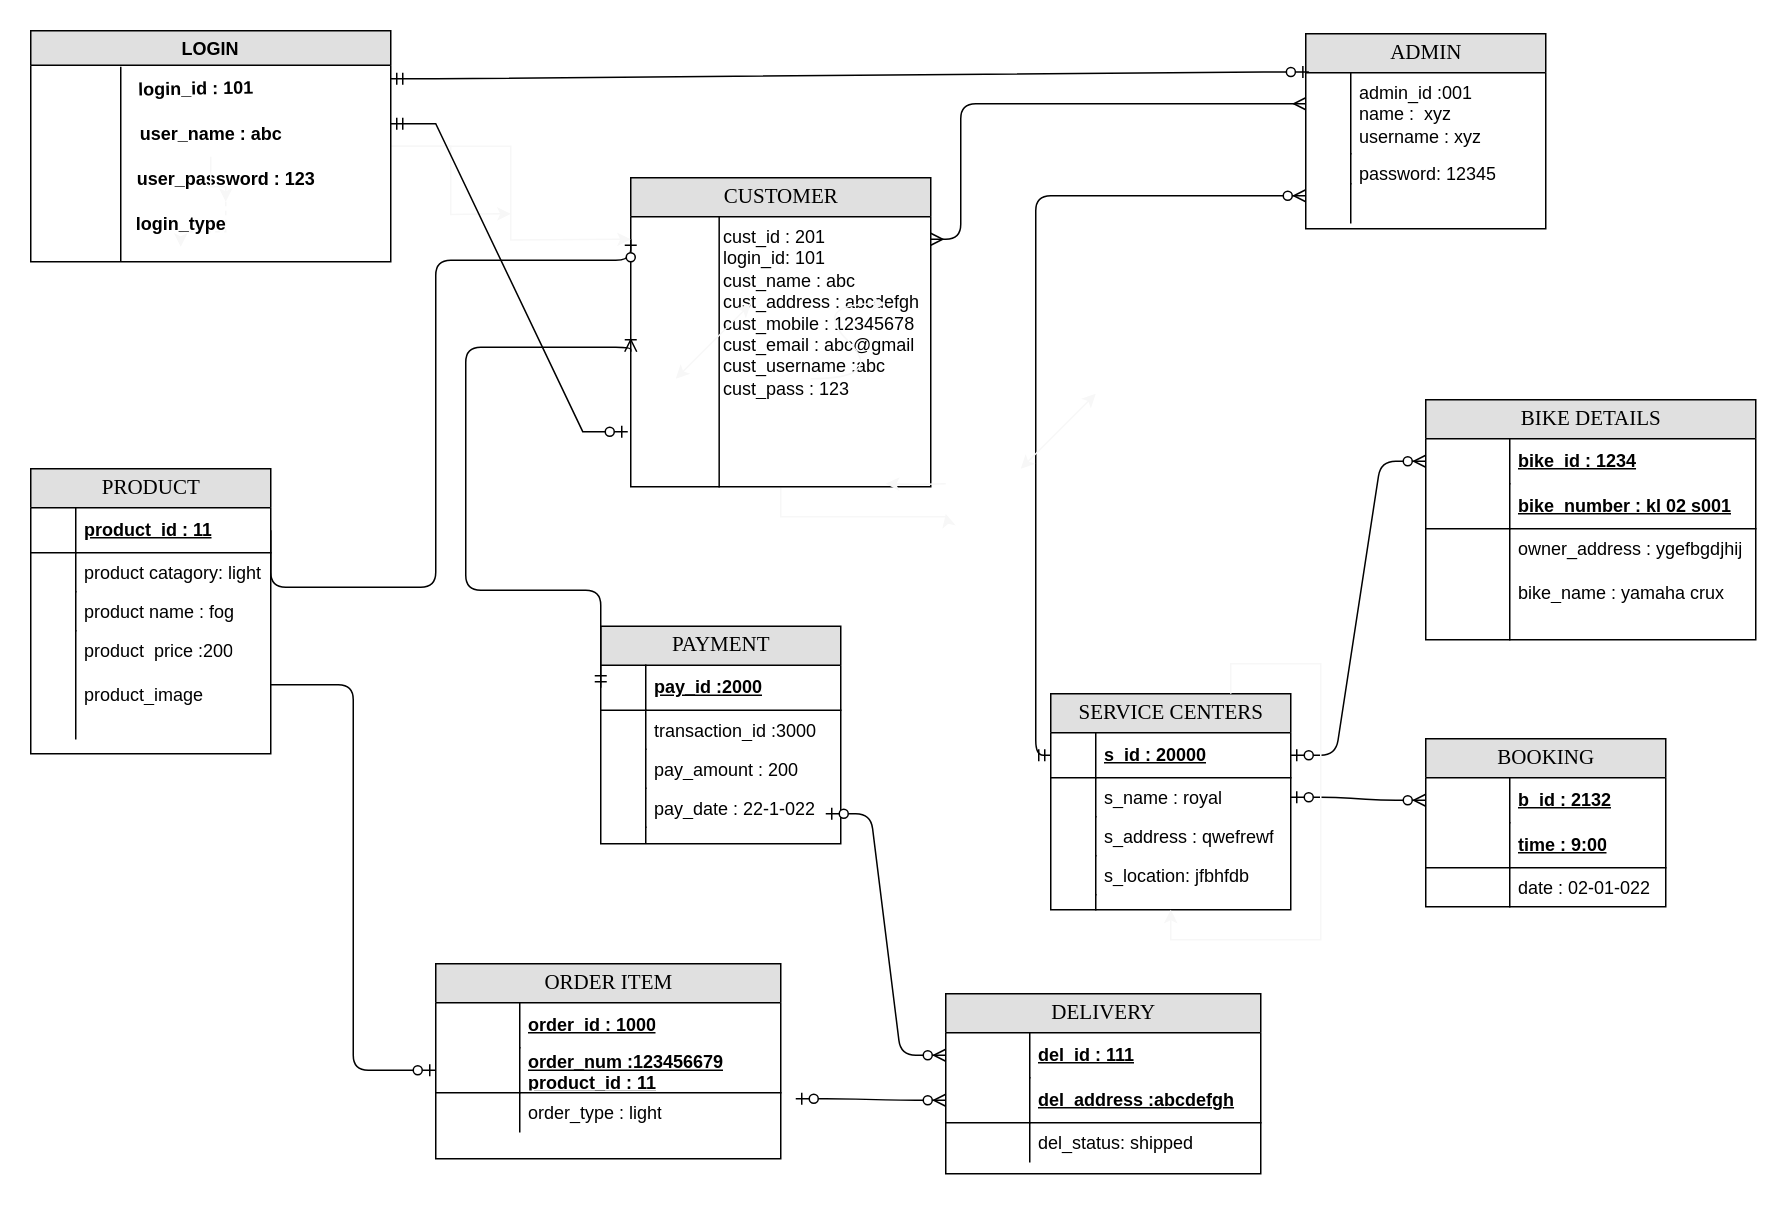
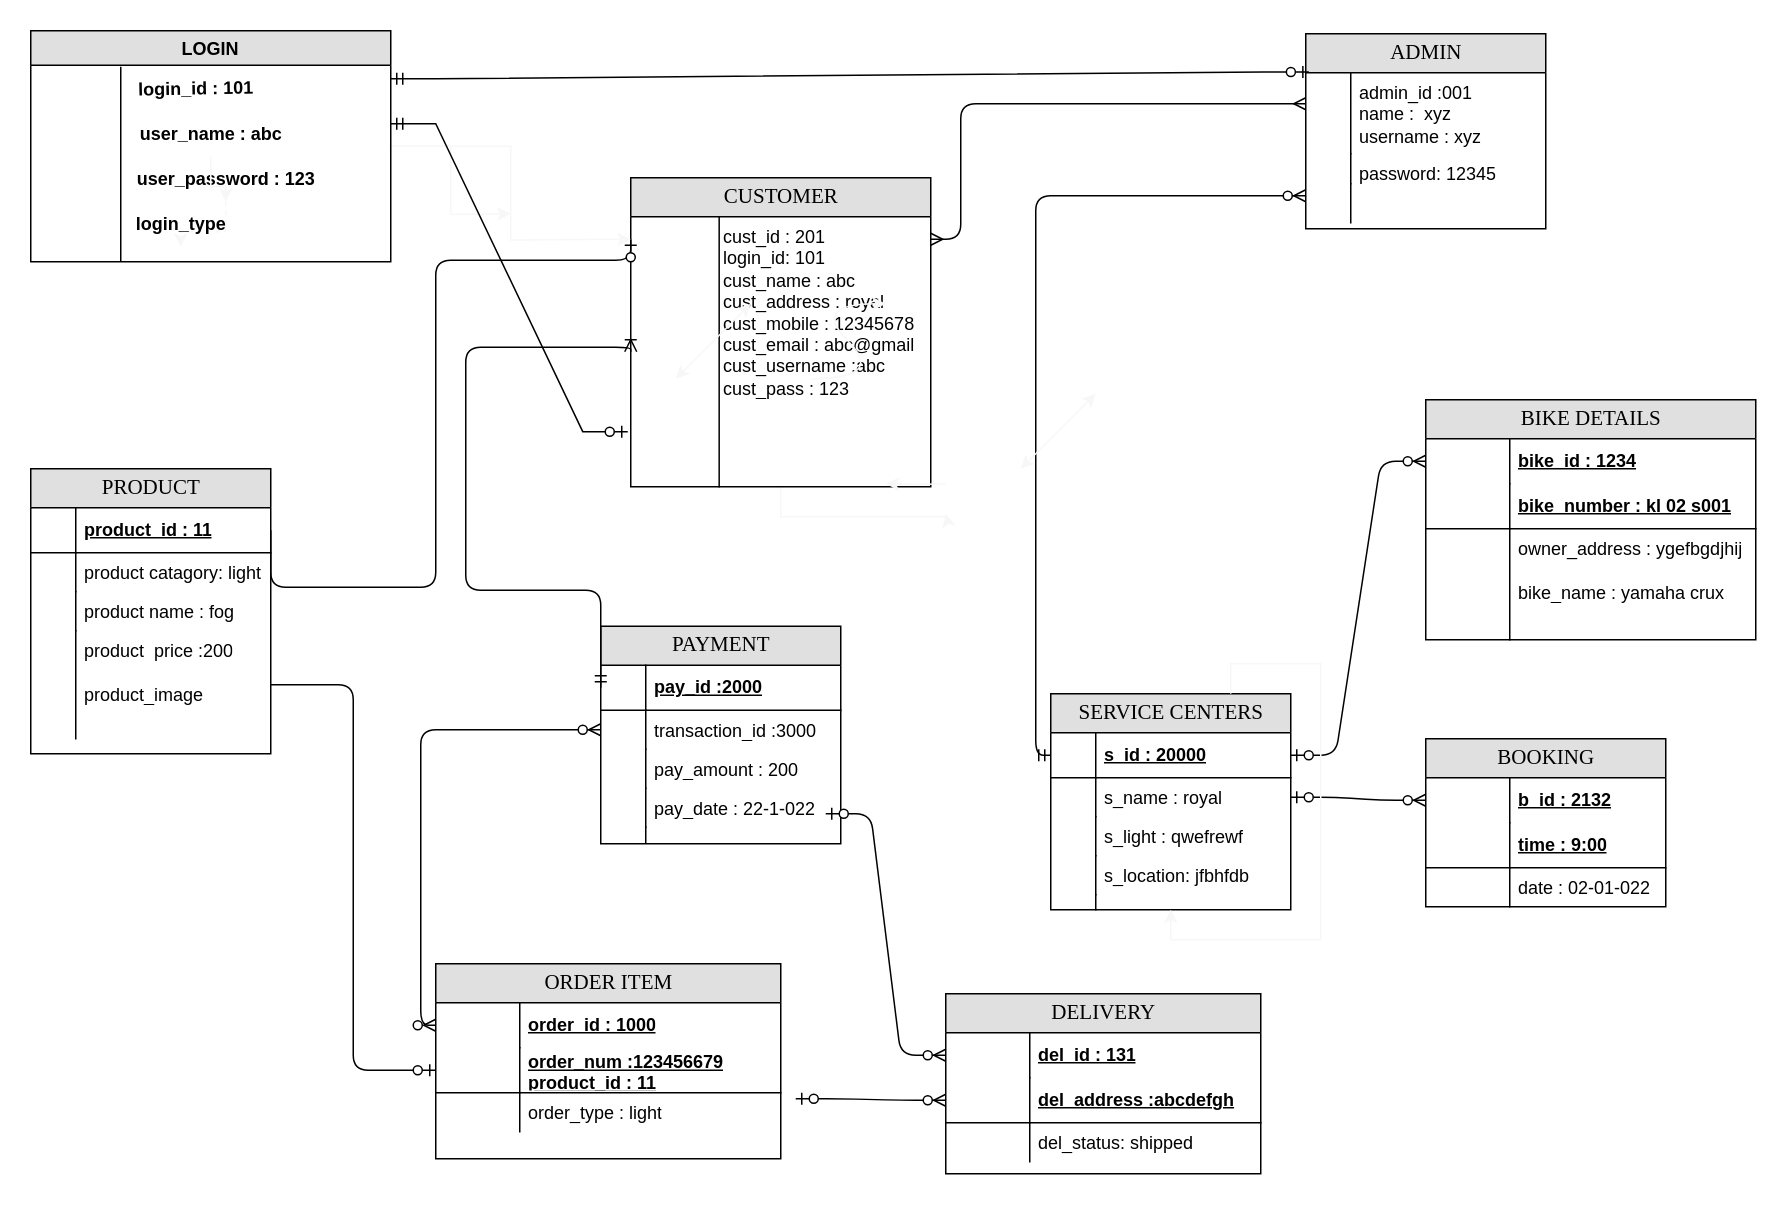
(824, 324) -> (823, 314)
none -> (421, 796)
(1195, 849) -> (1184, 838)
(1088, 1055) -> (1088, 1055)
